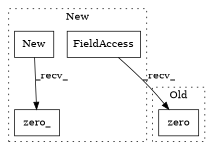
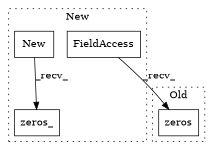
(37, 123) -> (37, 123)
(179, 123) -> (179, 123)
